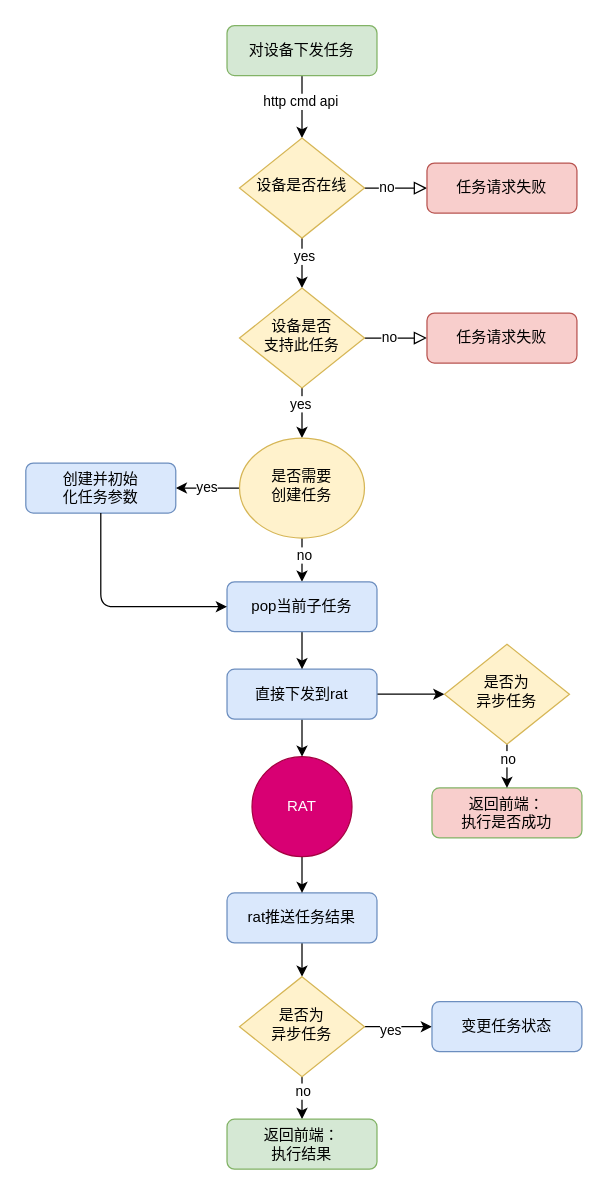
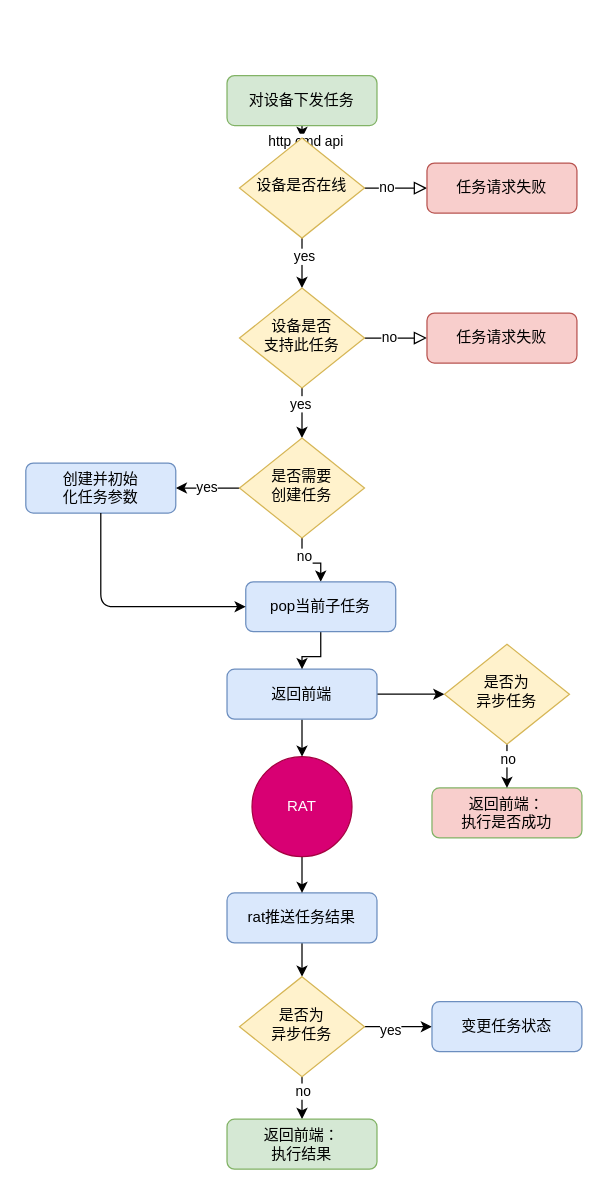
(302, 51) -> (302, 101)
(302, 488) -> (302, 488)
(302, 607) -> (321, 607)
(302, 694) -> (302, 694)
